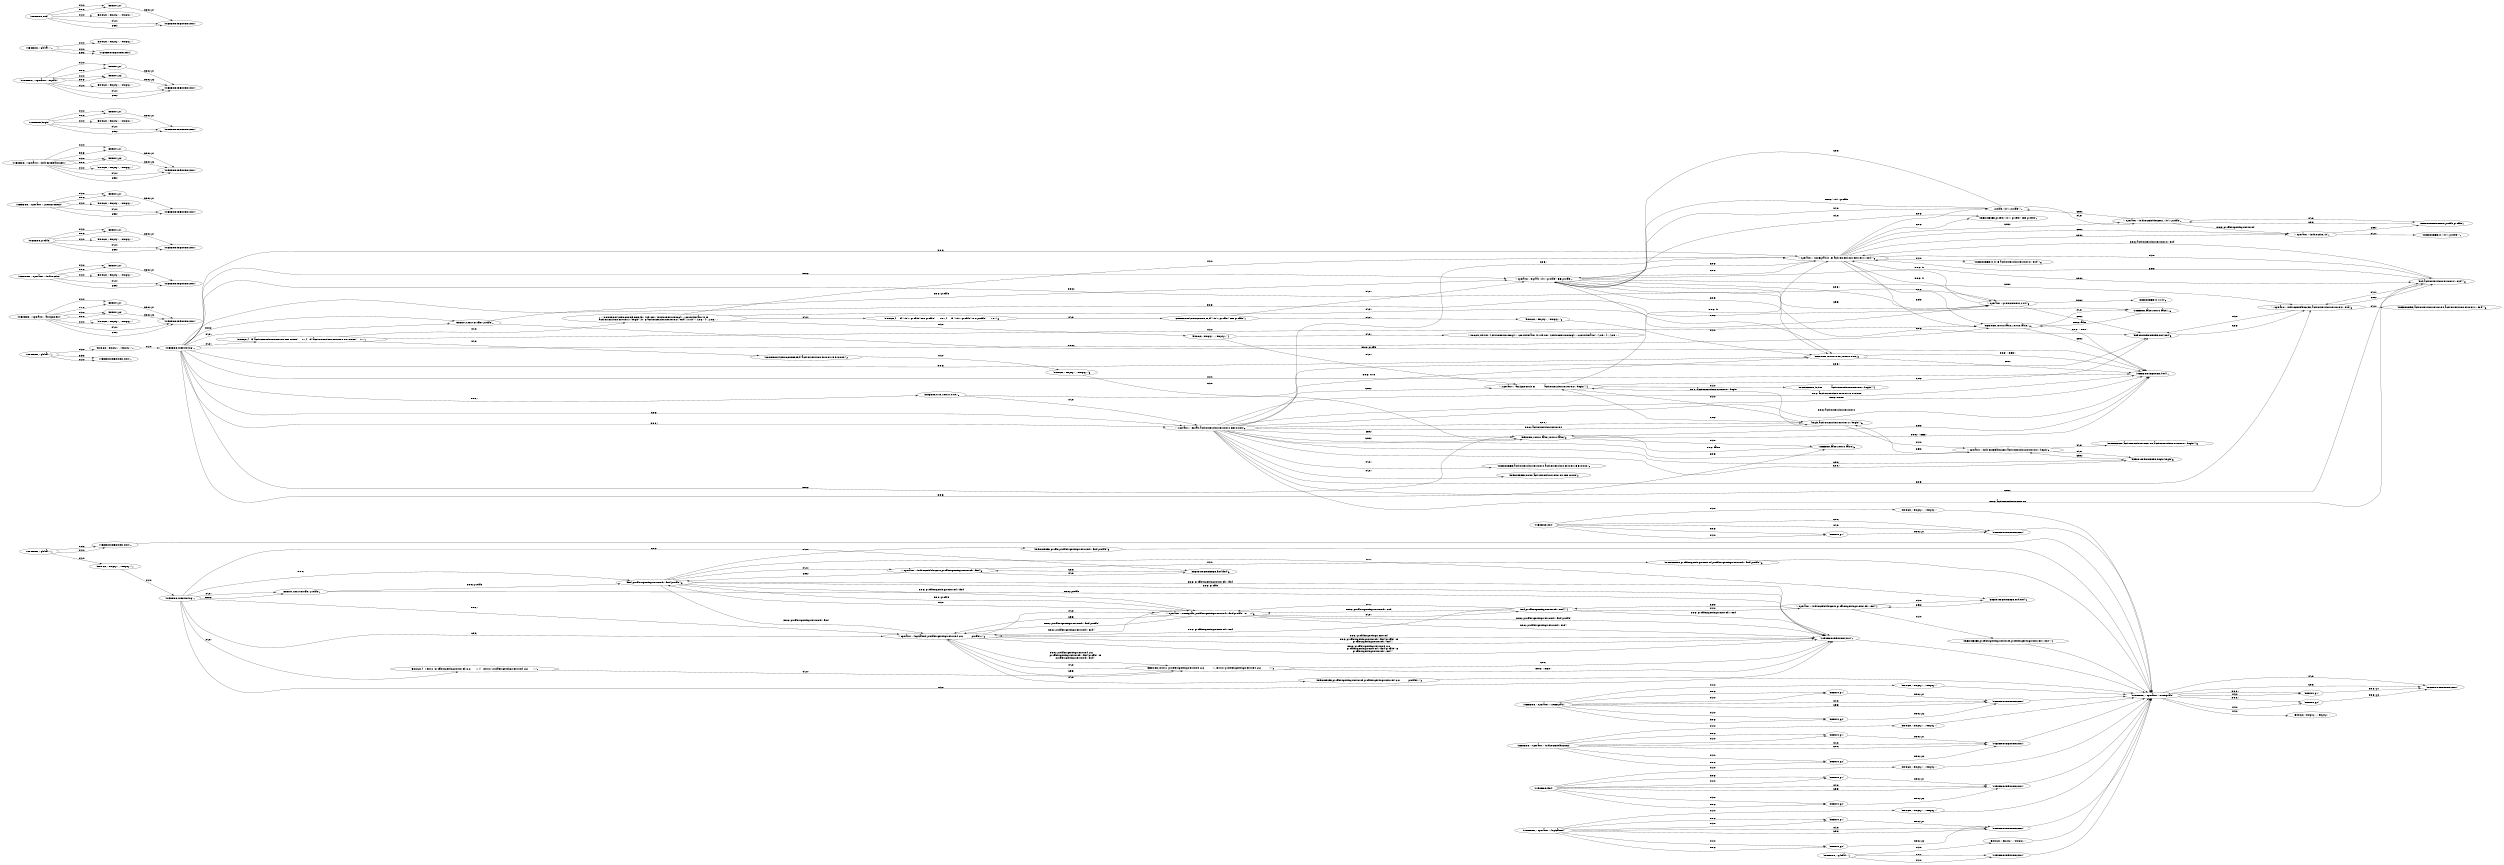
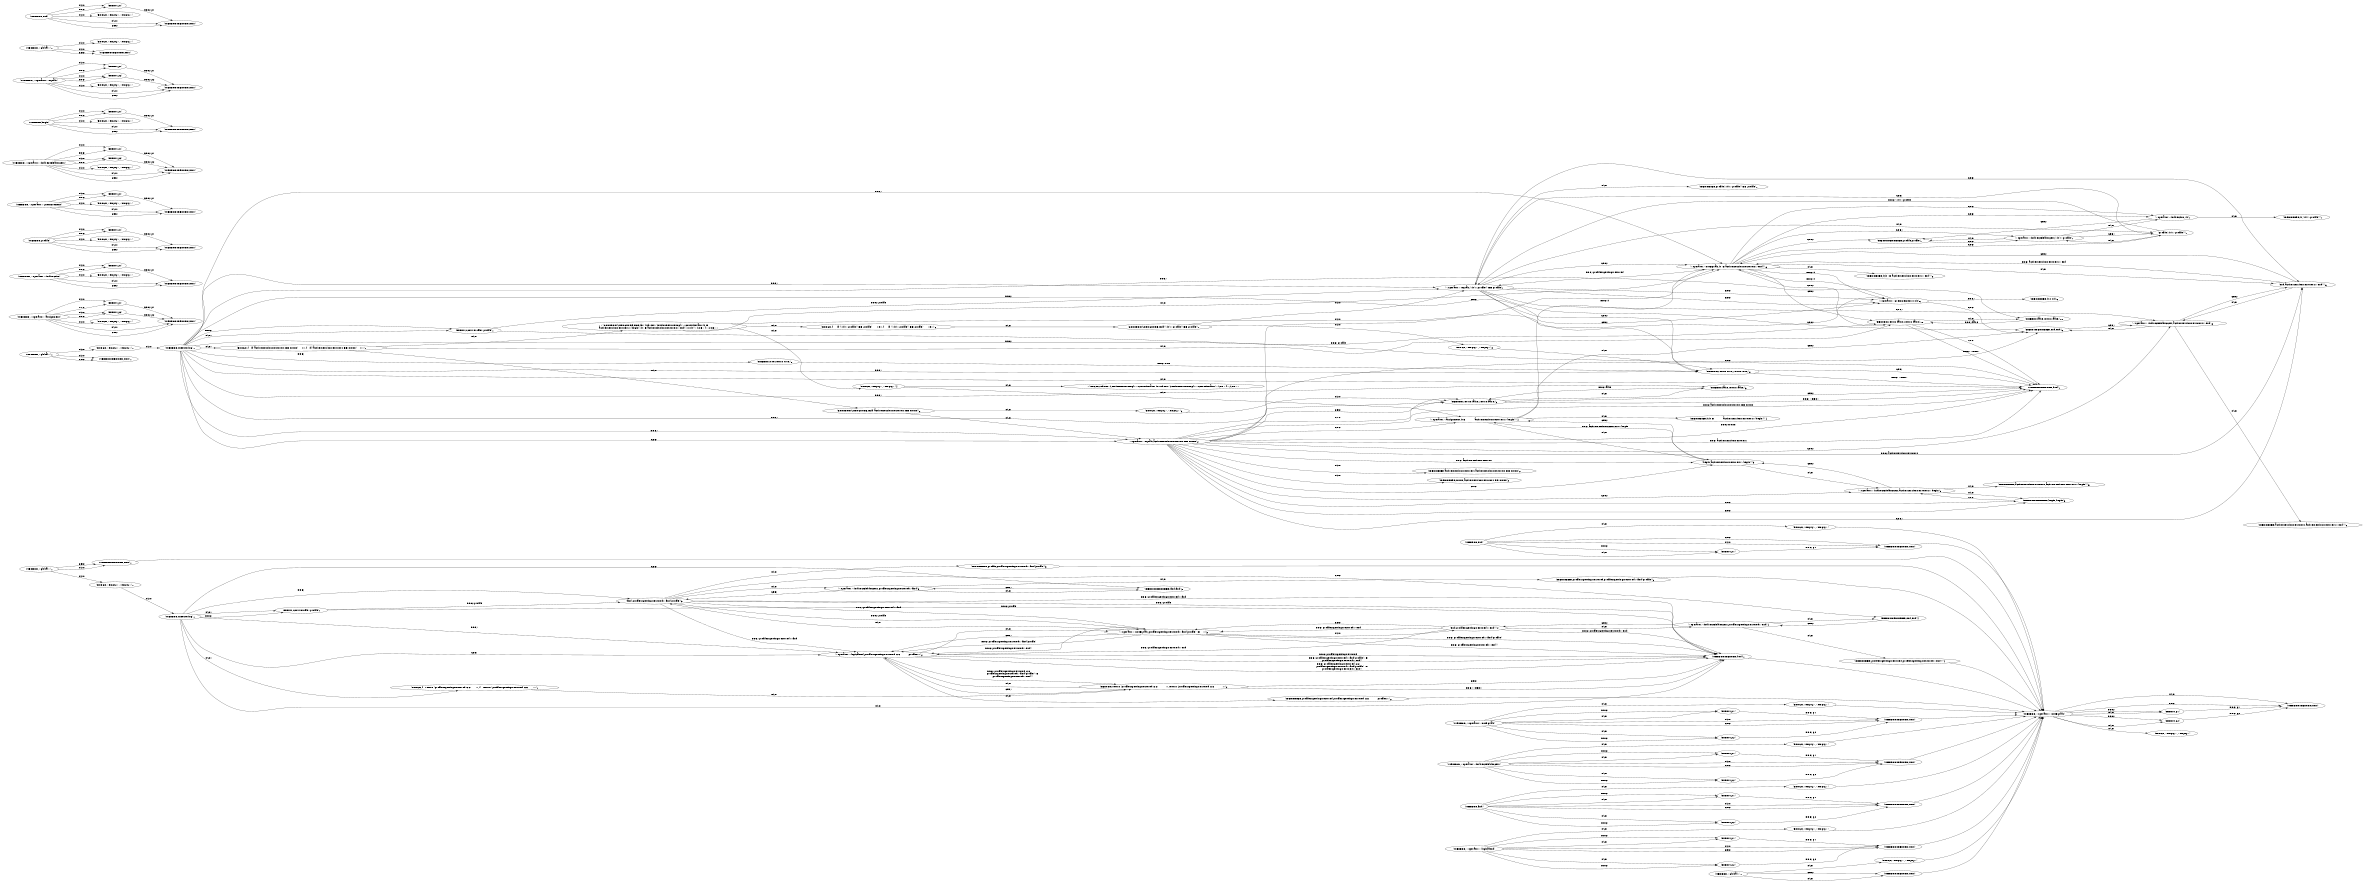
(2236, 227) -> (2112, 225)
(1902, 228) -> (1800, 244)
(1713, 270) -> (1605, 272)
(1080, 406) -> (1023, 425)
